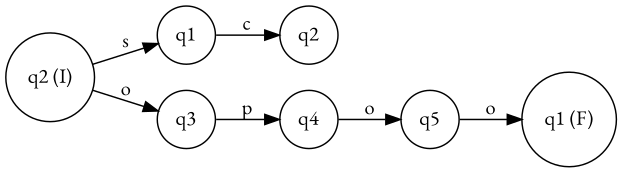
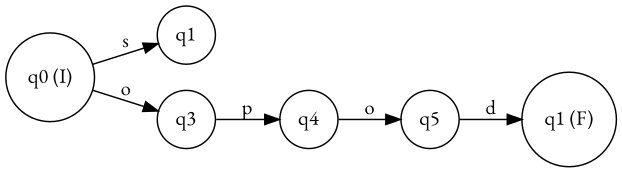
(309, 35) -> none
(50, 77) -> (50, 77)
(491, 109) -> (491, 109)
